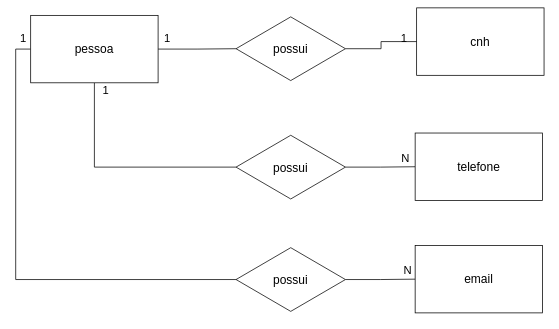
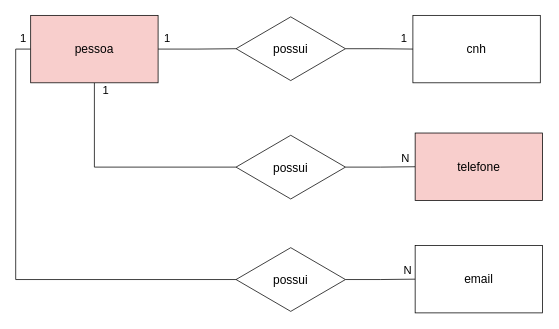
(480, 42) -> (477, 49)
(94, 49) -> (94, 49)
(479, 167) -> (479, 167)
